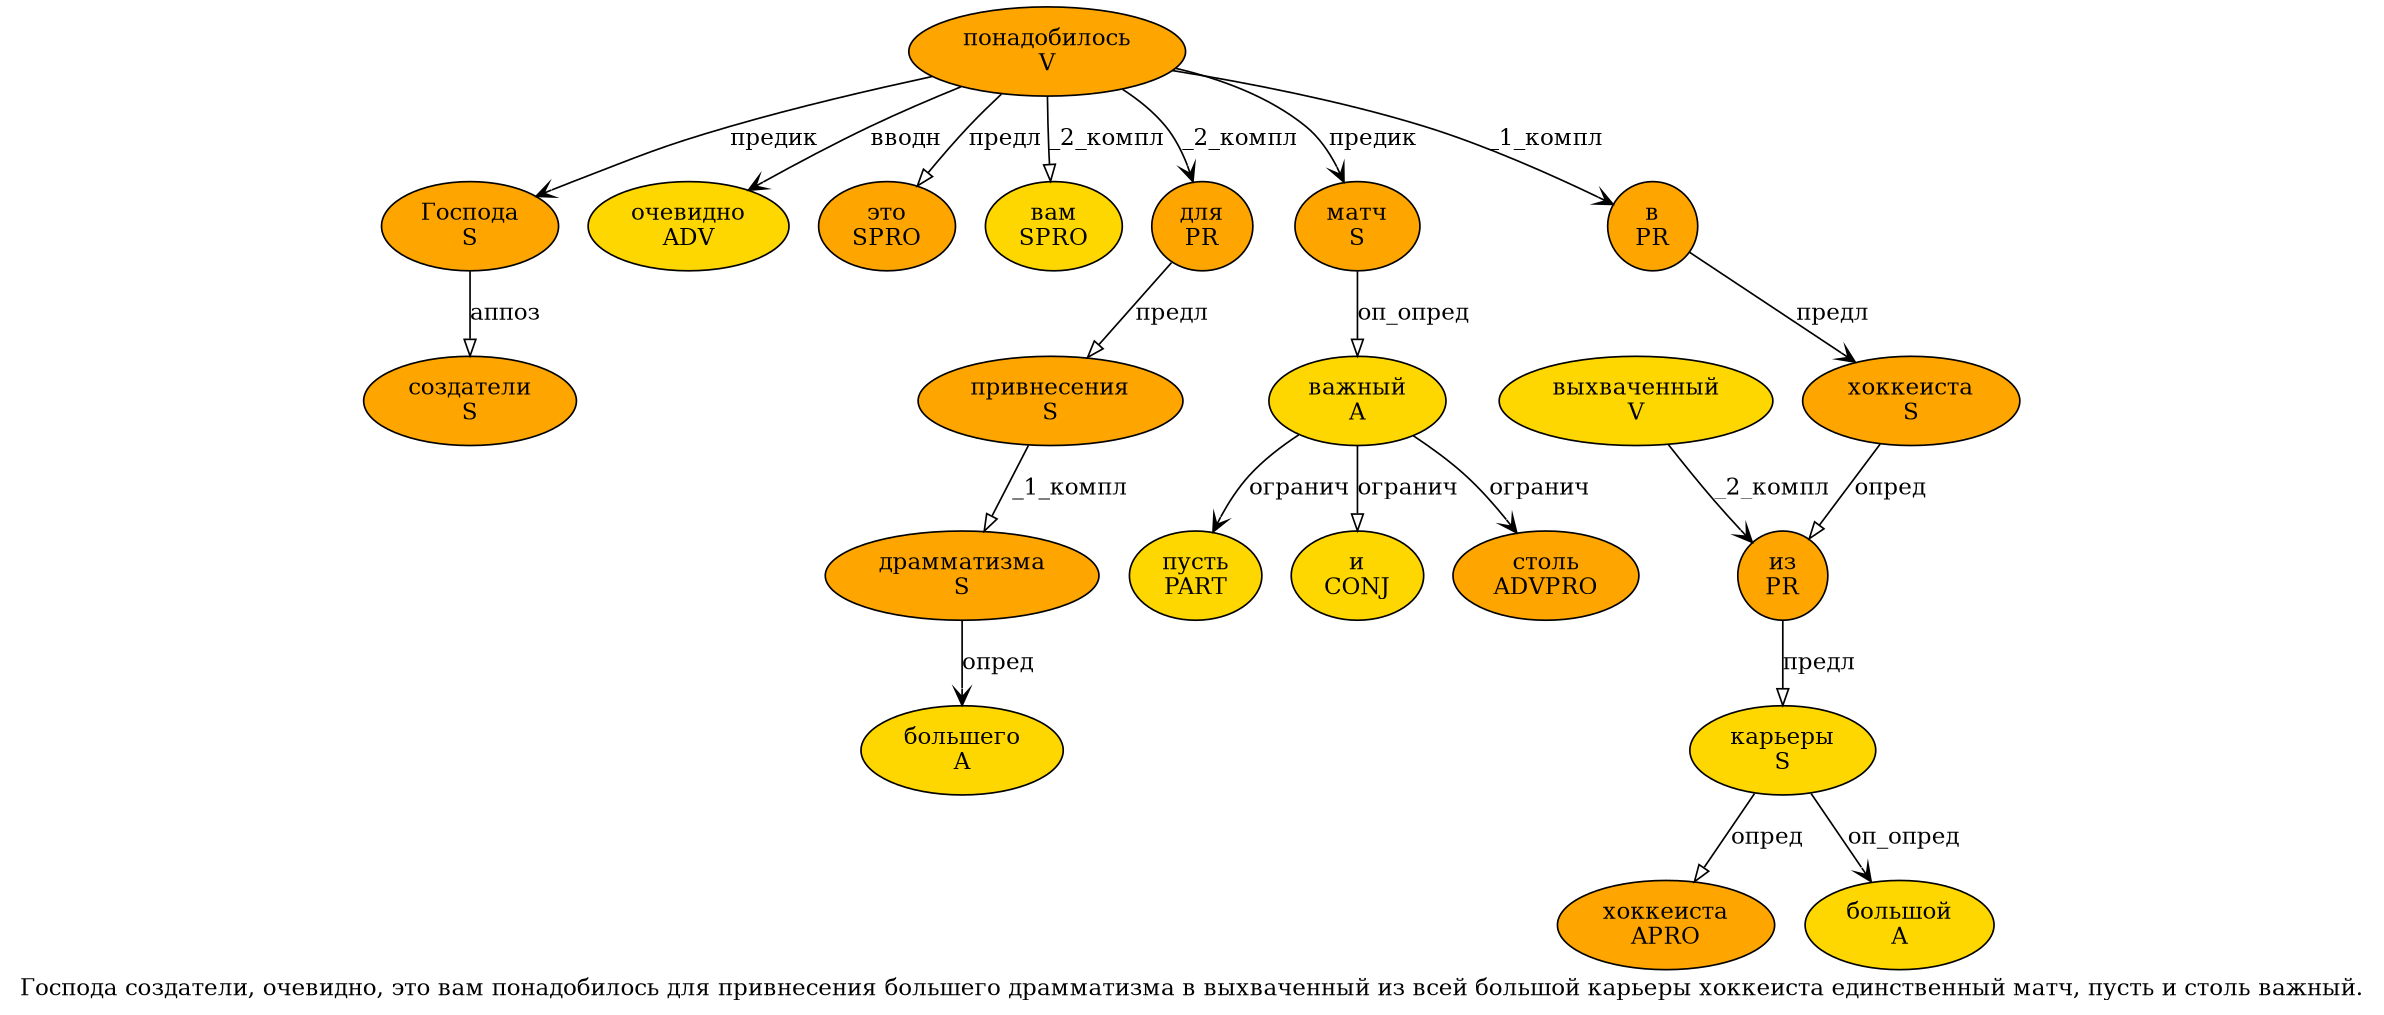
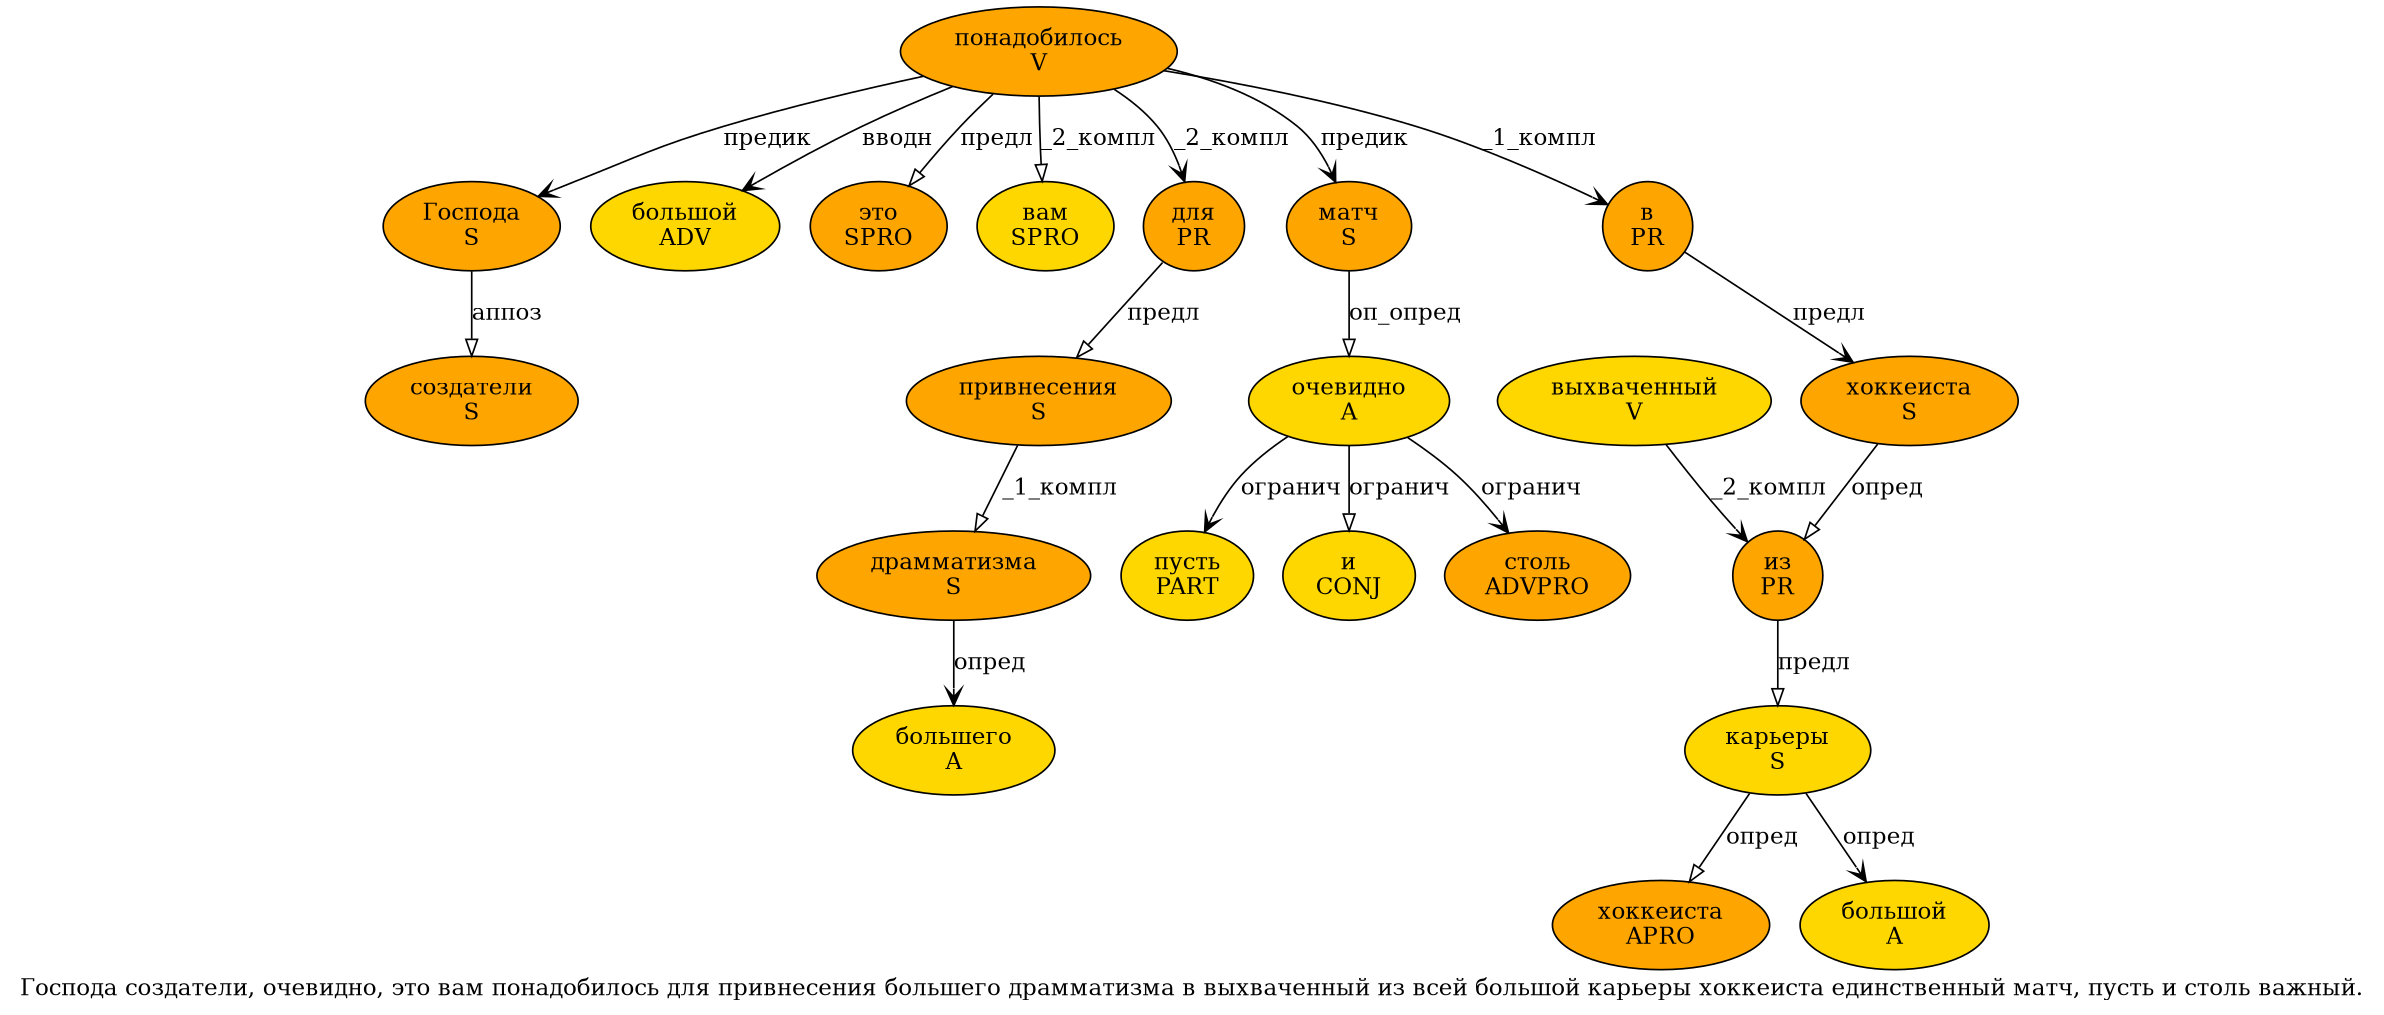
(689, 226) -> (685, 226)
(1357, 401) -> (1349, 401)
(1904, 838) -> (1879, 838)
